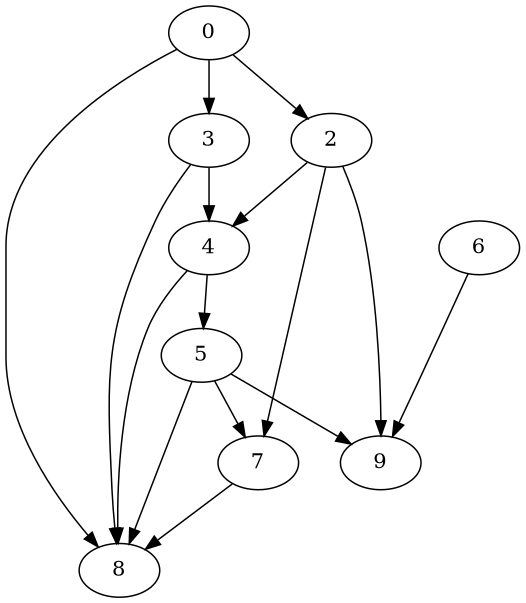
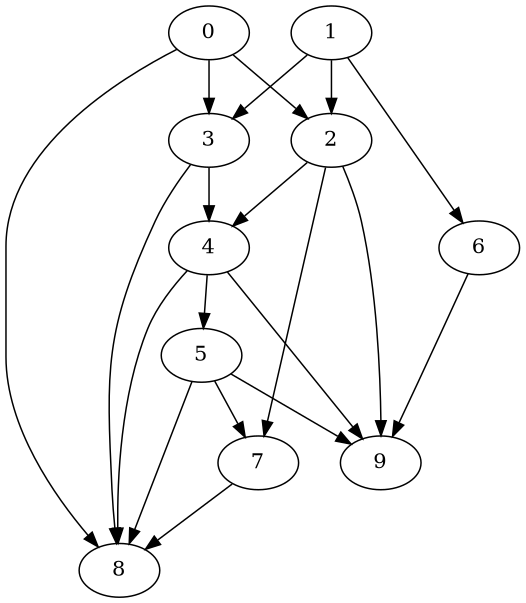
none -> (331, 33)
none -> (293, 353)
